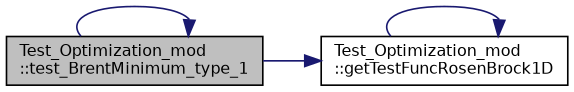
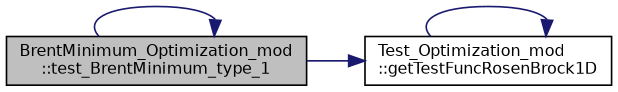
(135, 61) -> (157, 61)
